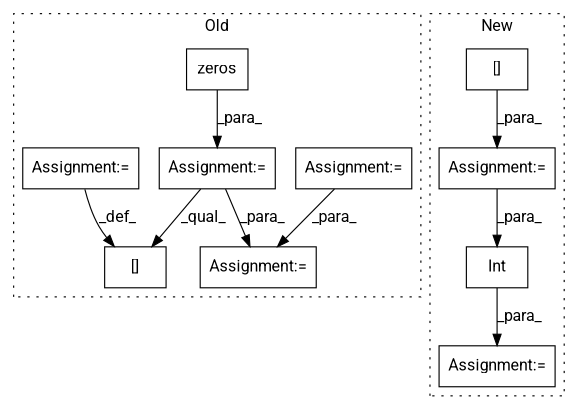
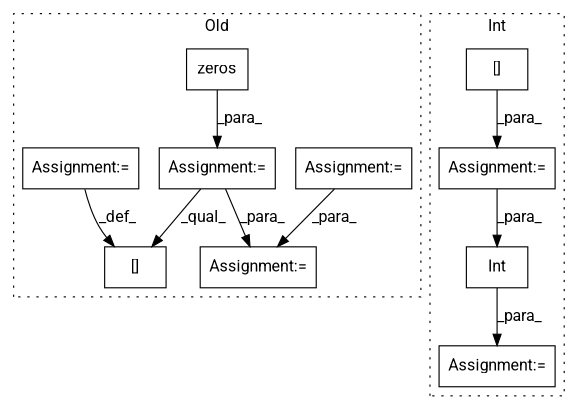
(497, 27) -> (497, 27)
